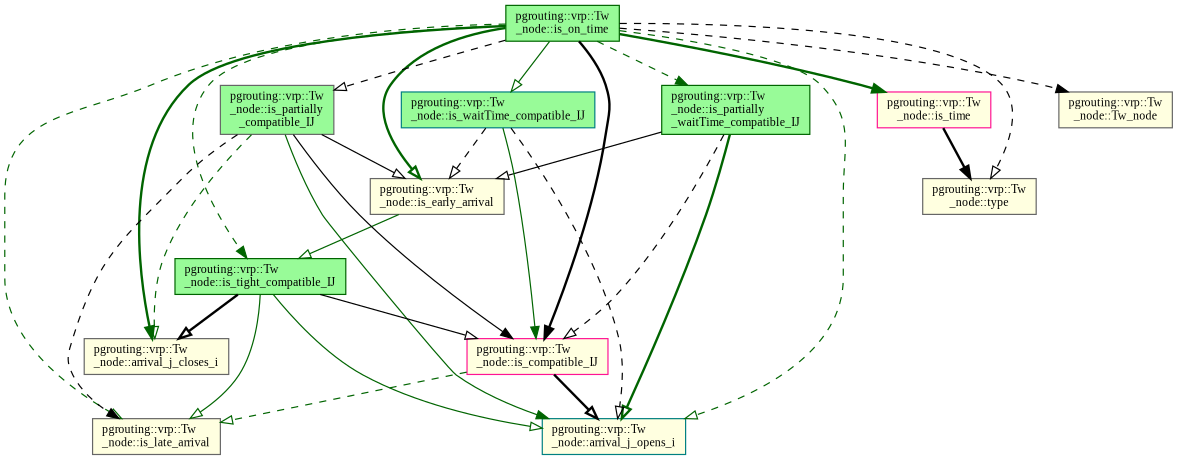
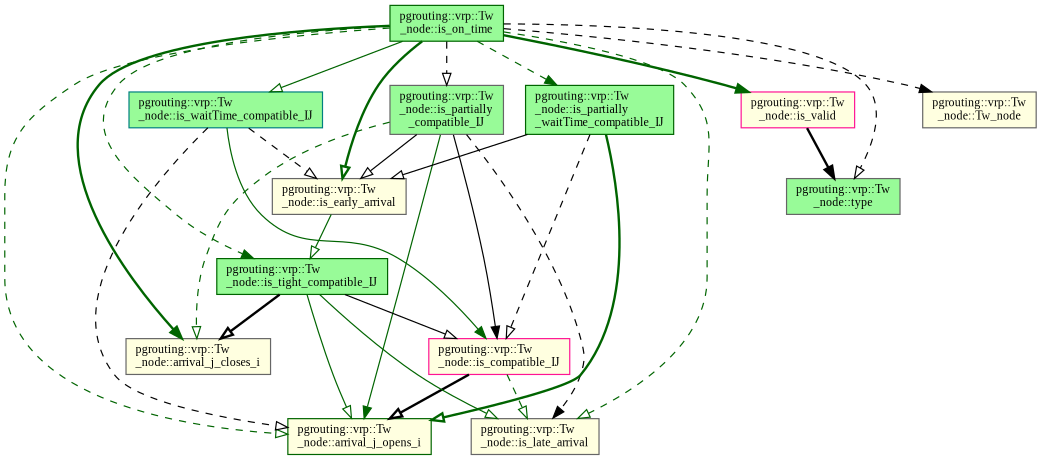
(934, 110) -> (798, 110)
(596, 183) -> none
(979, 196) -> (843, 196)
(614, 437) -> (360, 437)
